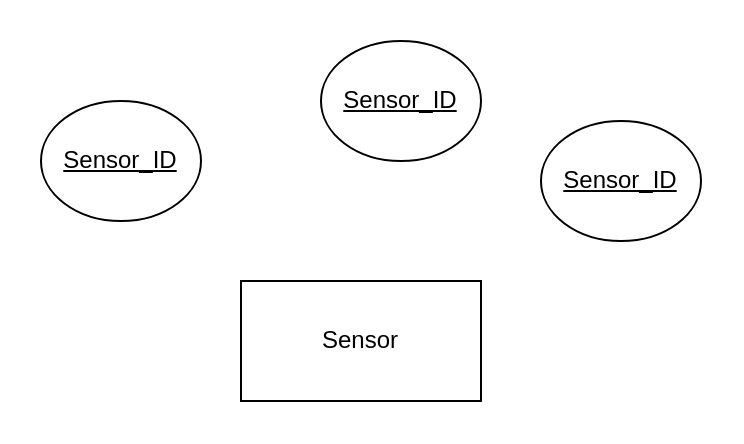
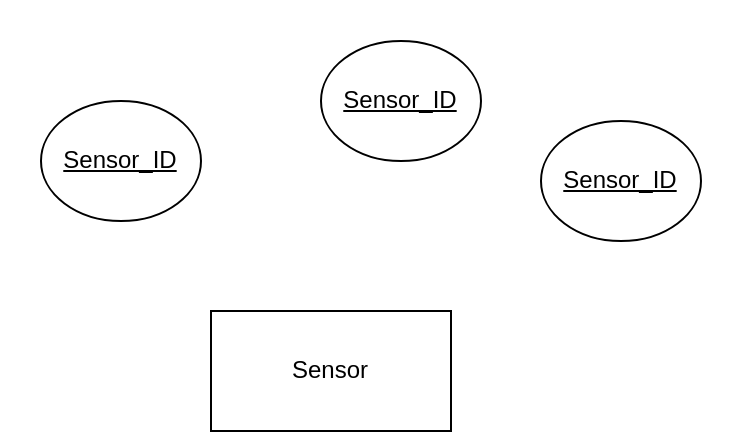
(361, 341) -> (331, 371)
